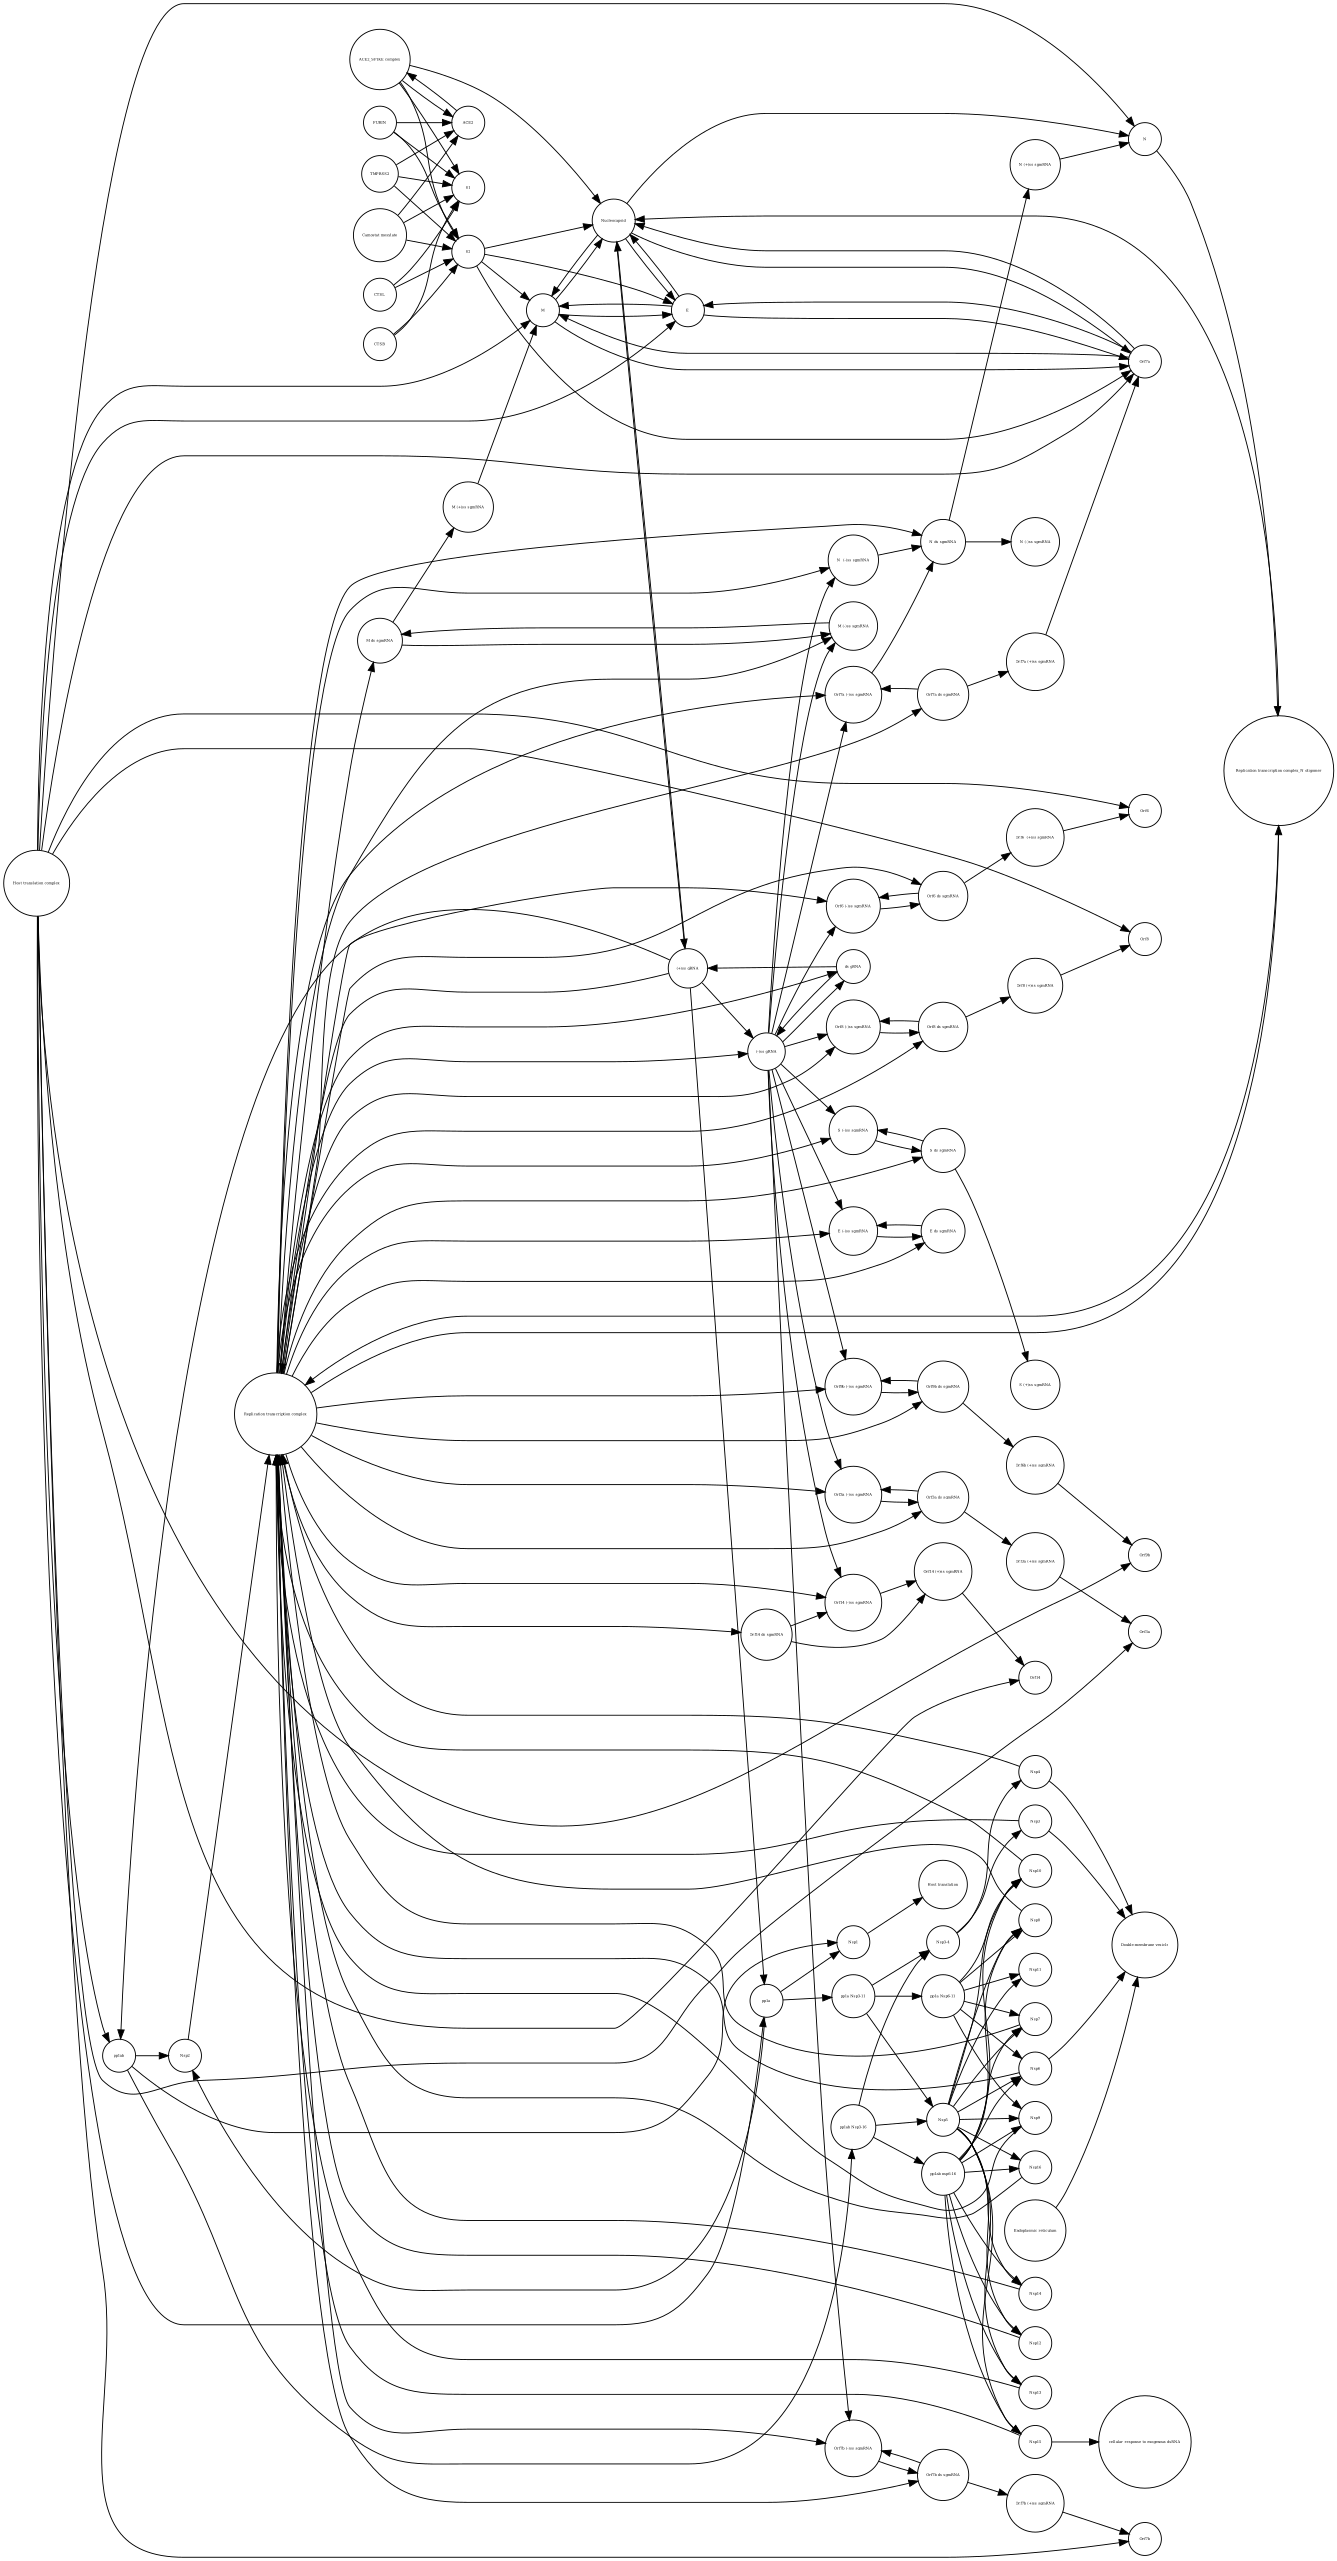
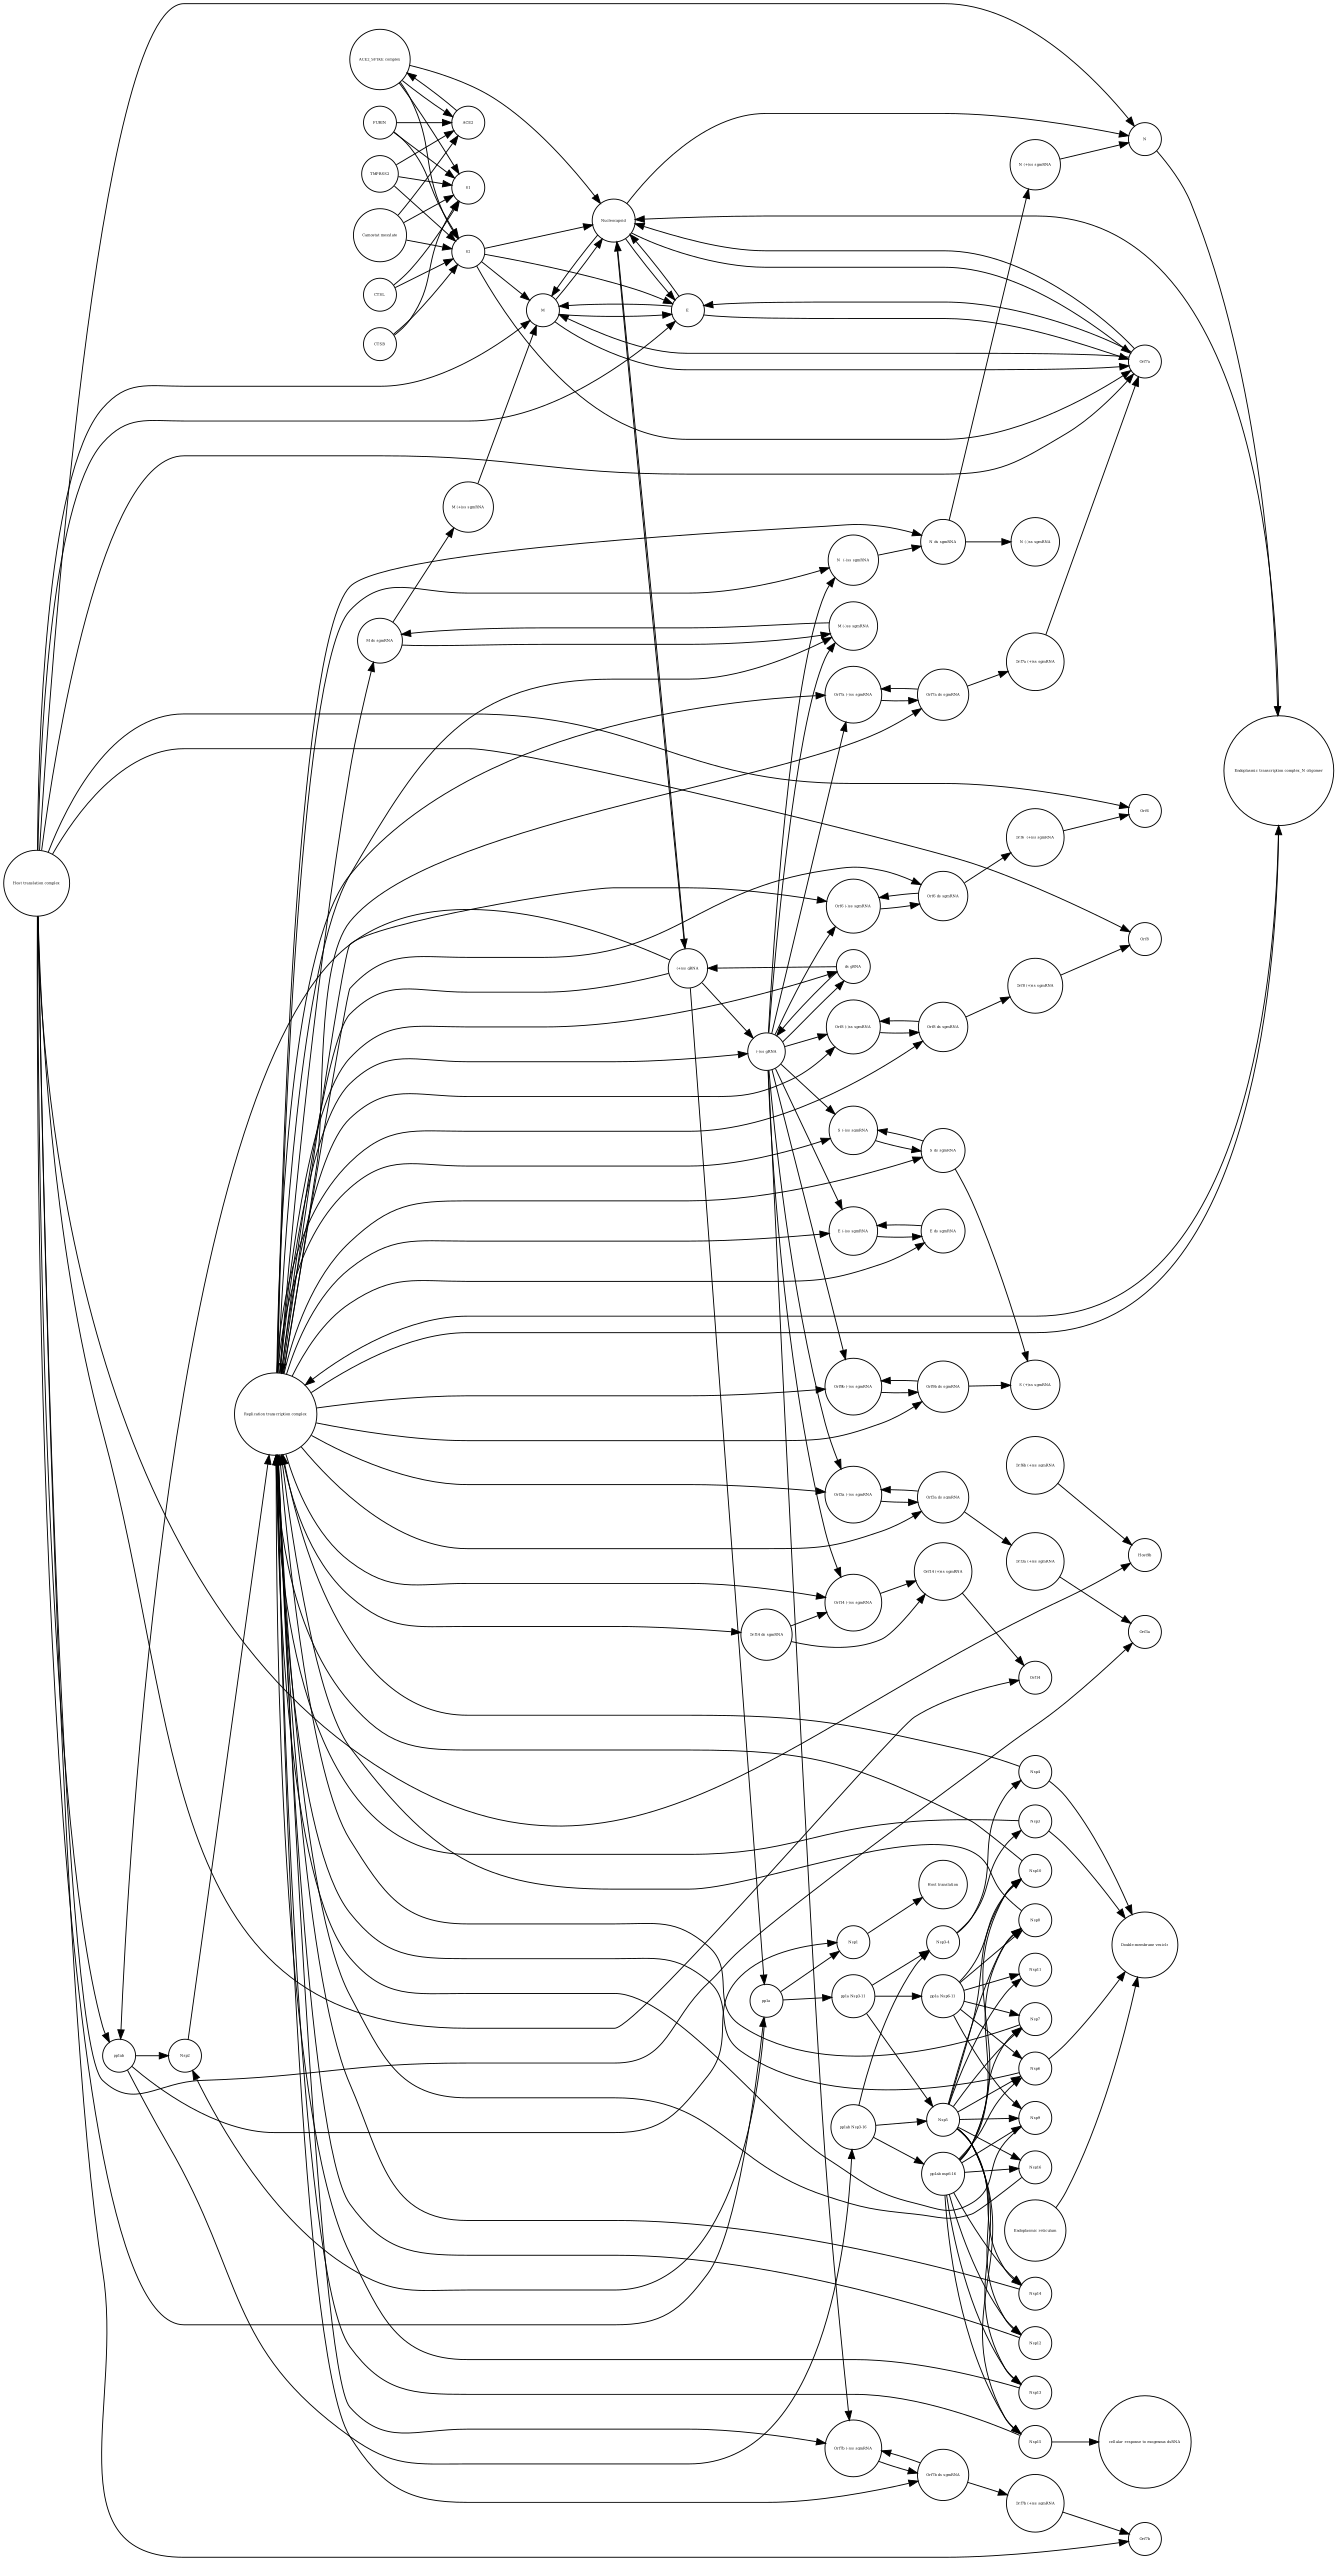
(902, 623) -> (895, 701)
(1279, 771) -> (1279, 771)
(985, 1422) -> (985, 1386)
(1145, 1555) -> (1145, 1555)
